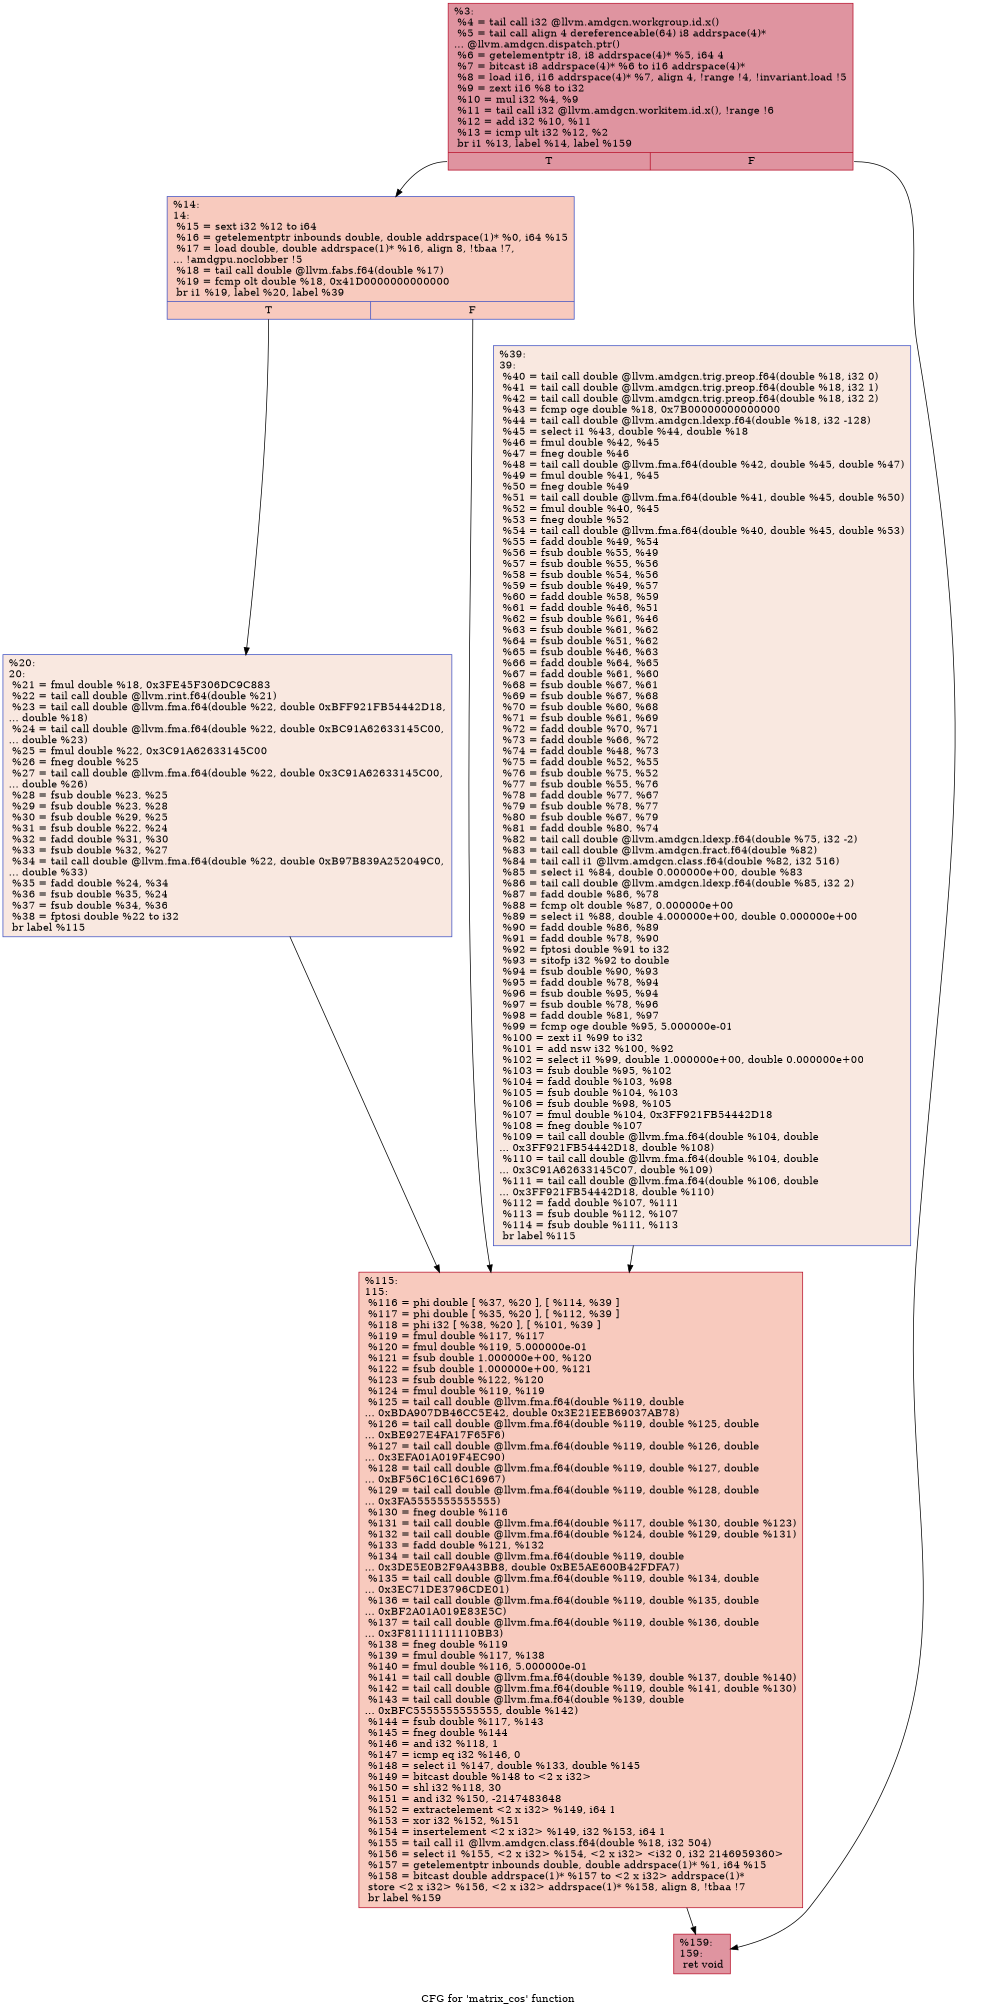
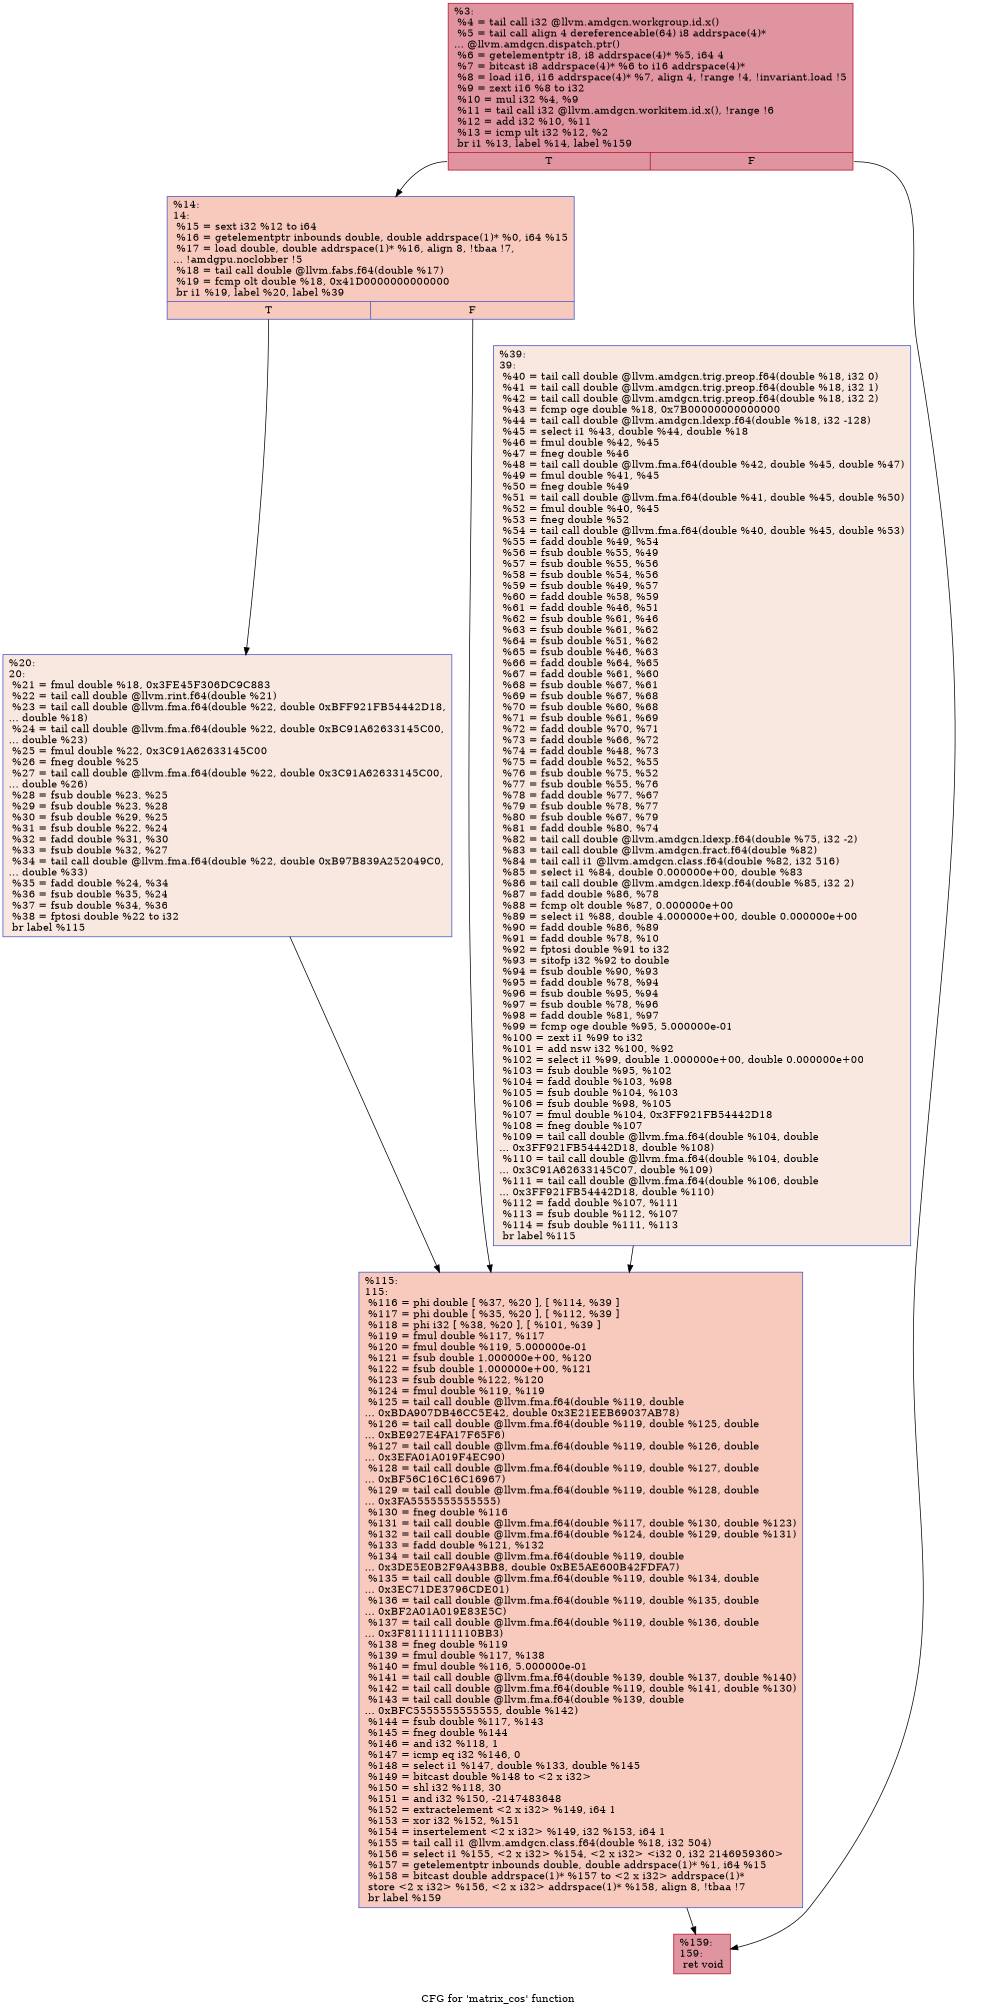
(579, 939) -> (579, 939)
(581, 1590) -> (581, 1590)
